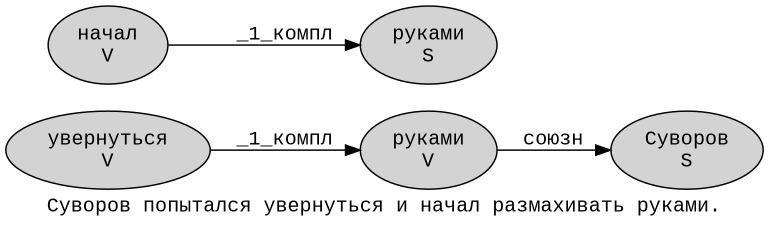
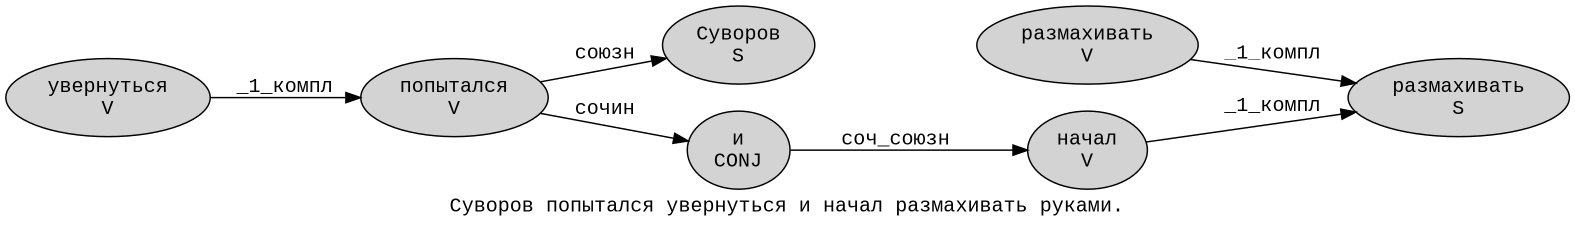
(429, 45) -> (1459, 98)
none -> (1088, 45)
(429, 150) -> (454, 98)
none -> (739, 150)
